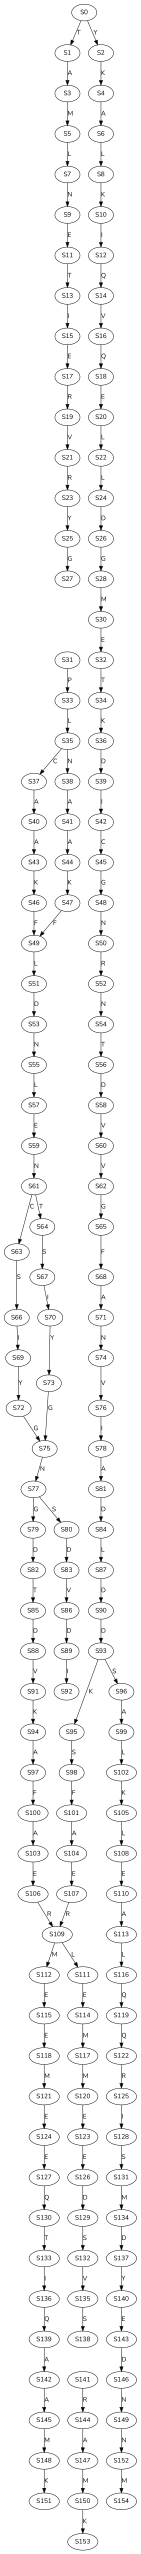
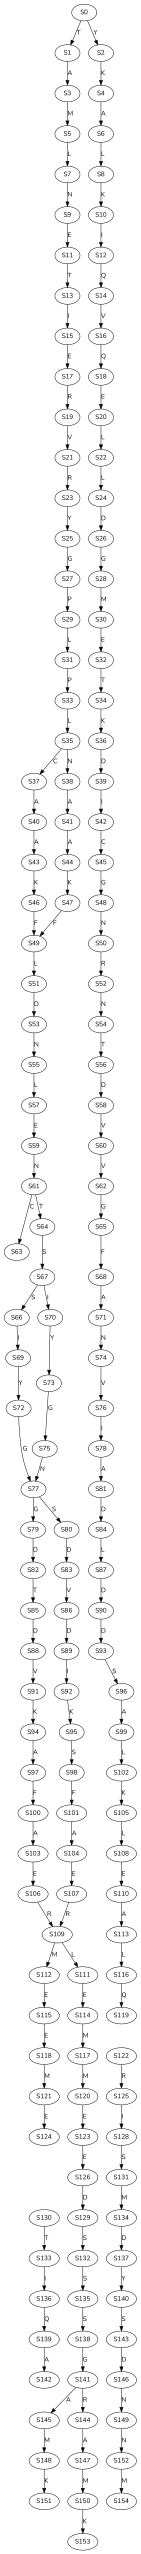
none -> (67, 620)
(17, 1282) -> (31, 1295)
(30, 1427) -> (21, 1447)
(87, 1690) -> (69, 1710)
(121, 2033) -> none
(44, 2178) -> none
(85, 2279) -> (85, 2279)
(124, 2319) -> (124, 2319)
none -> (83, 2357)
(44, 2398) -> (65, 2398)
